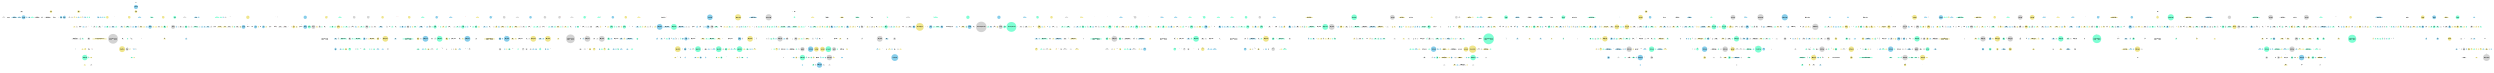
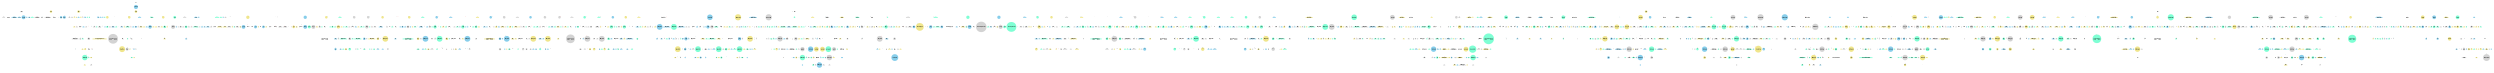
(1473, 49) -> (1473, 49)
(1758, 49) -> (1758, 49)
